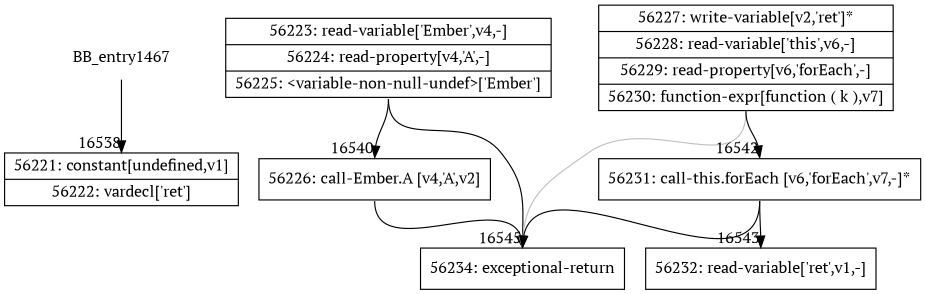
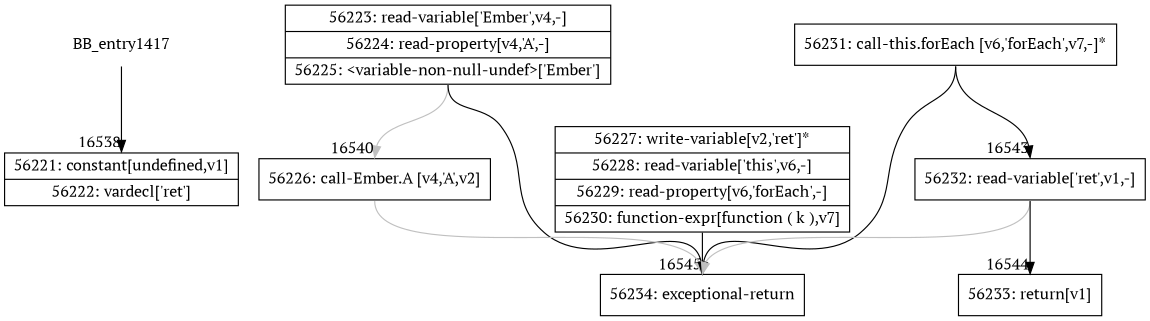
(121, 58) -> (121, 45)
(384, 123) -> (417, 119)
(750, 129) -> none
(622, 141) -> (702, 247)
(443, 225) -> (533, 238)
none -> (872, 238)
none -> (1030, 295)
